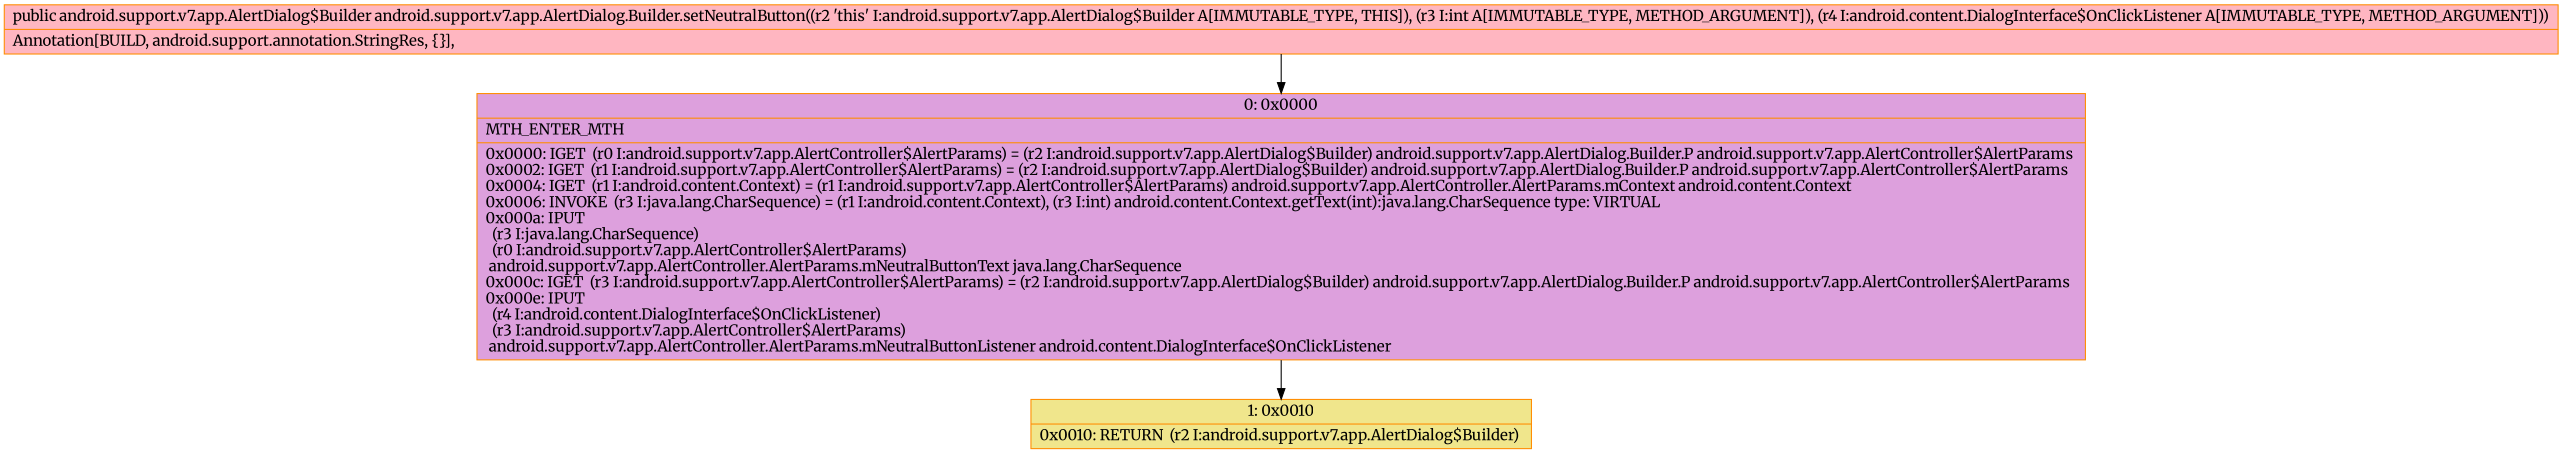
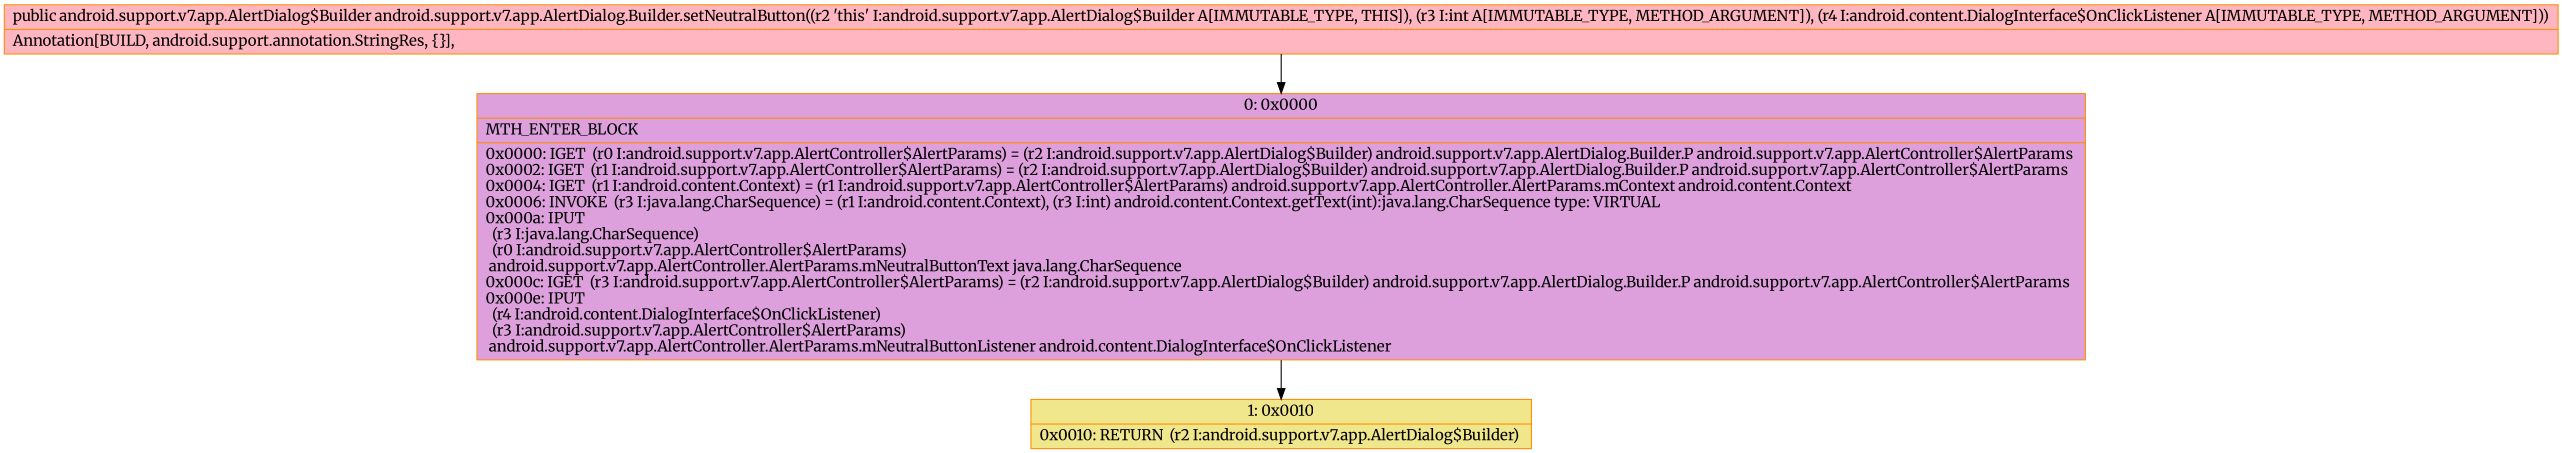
(555, 130) -> (562, 130)
